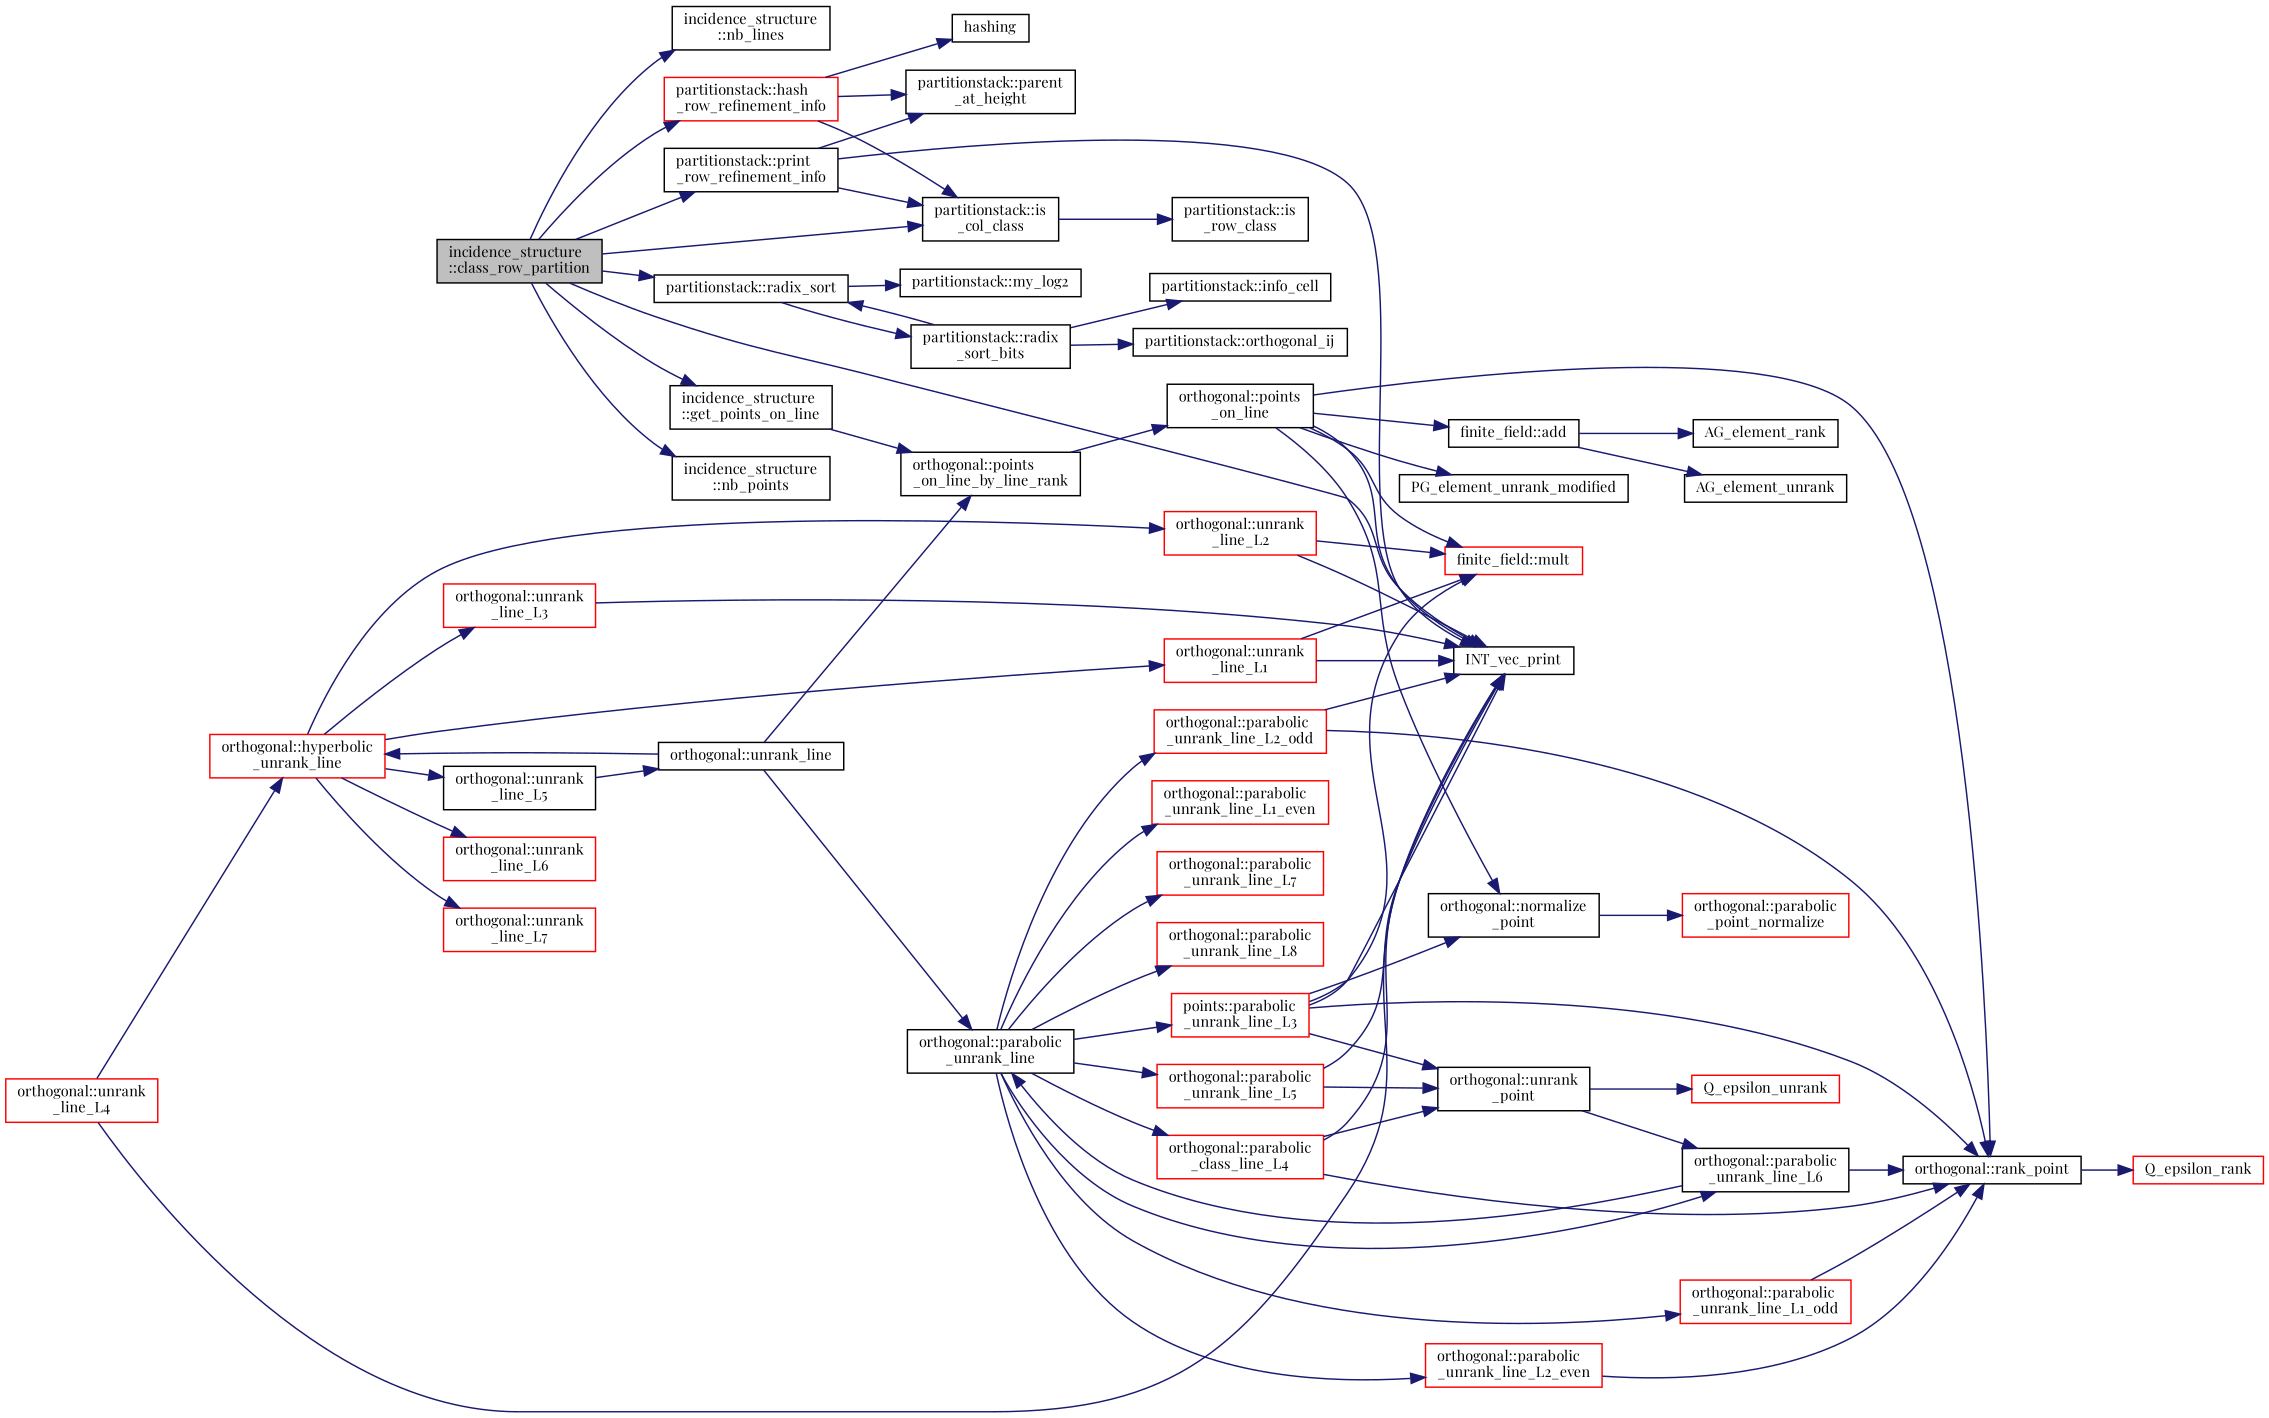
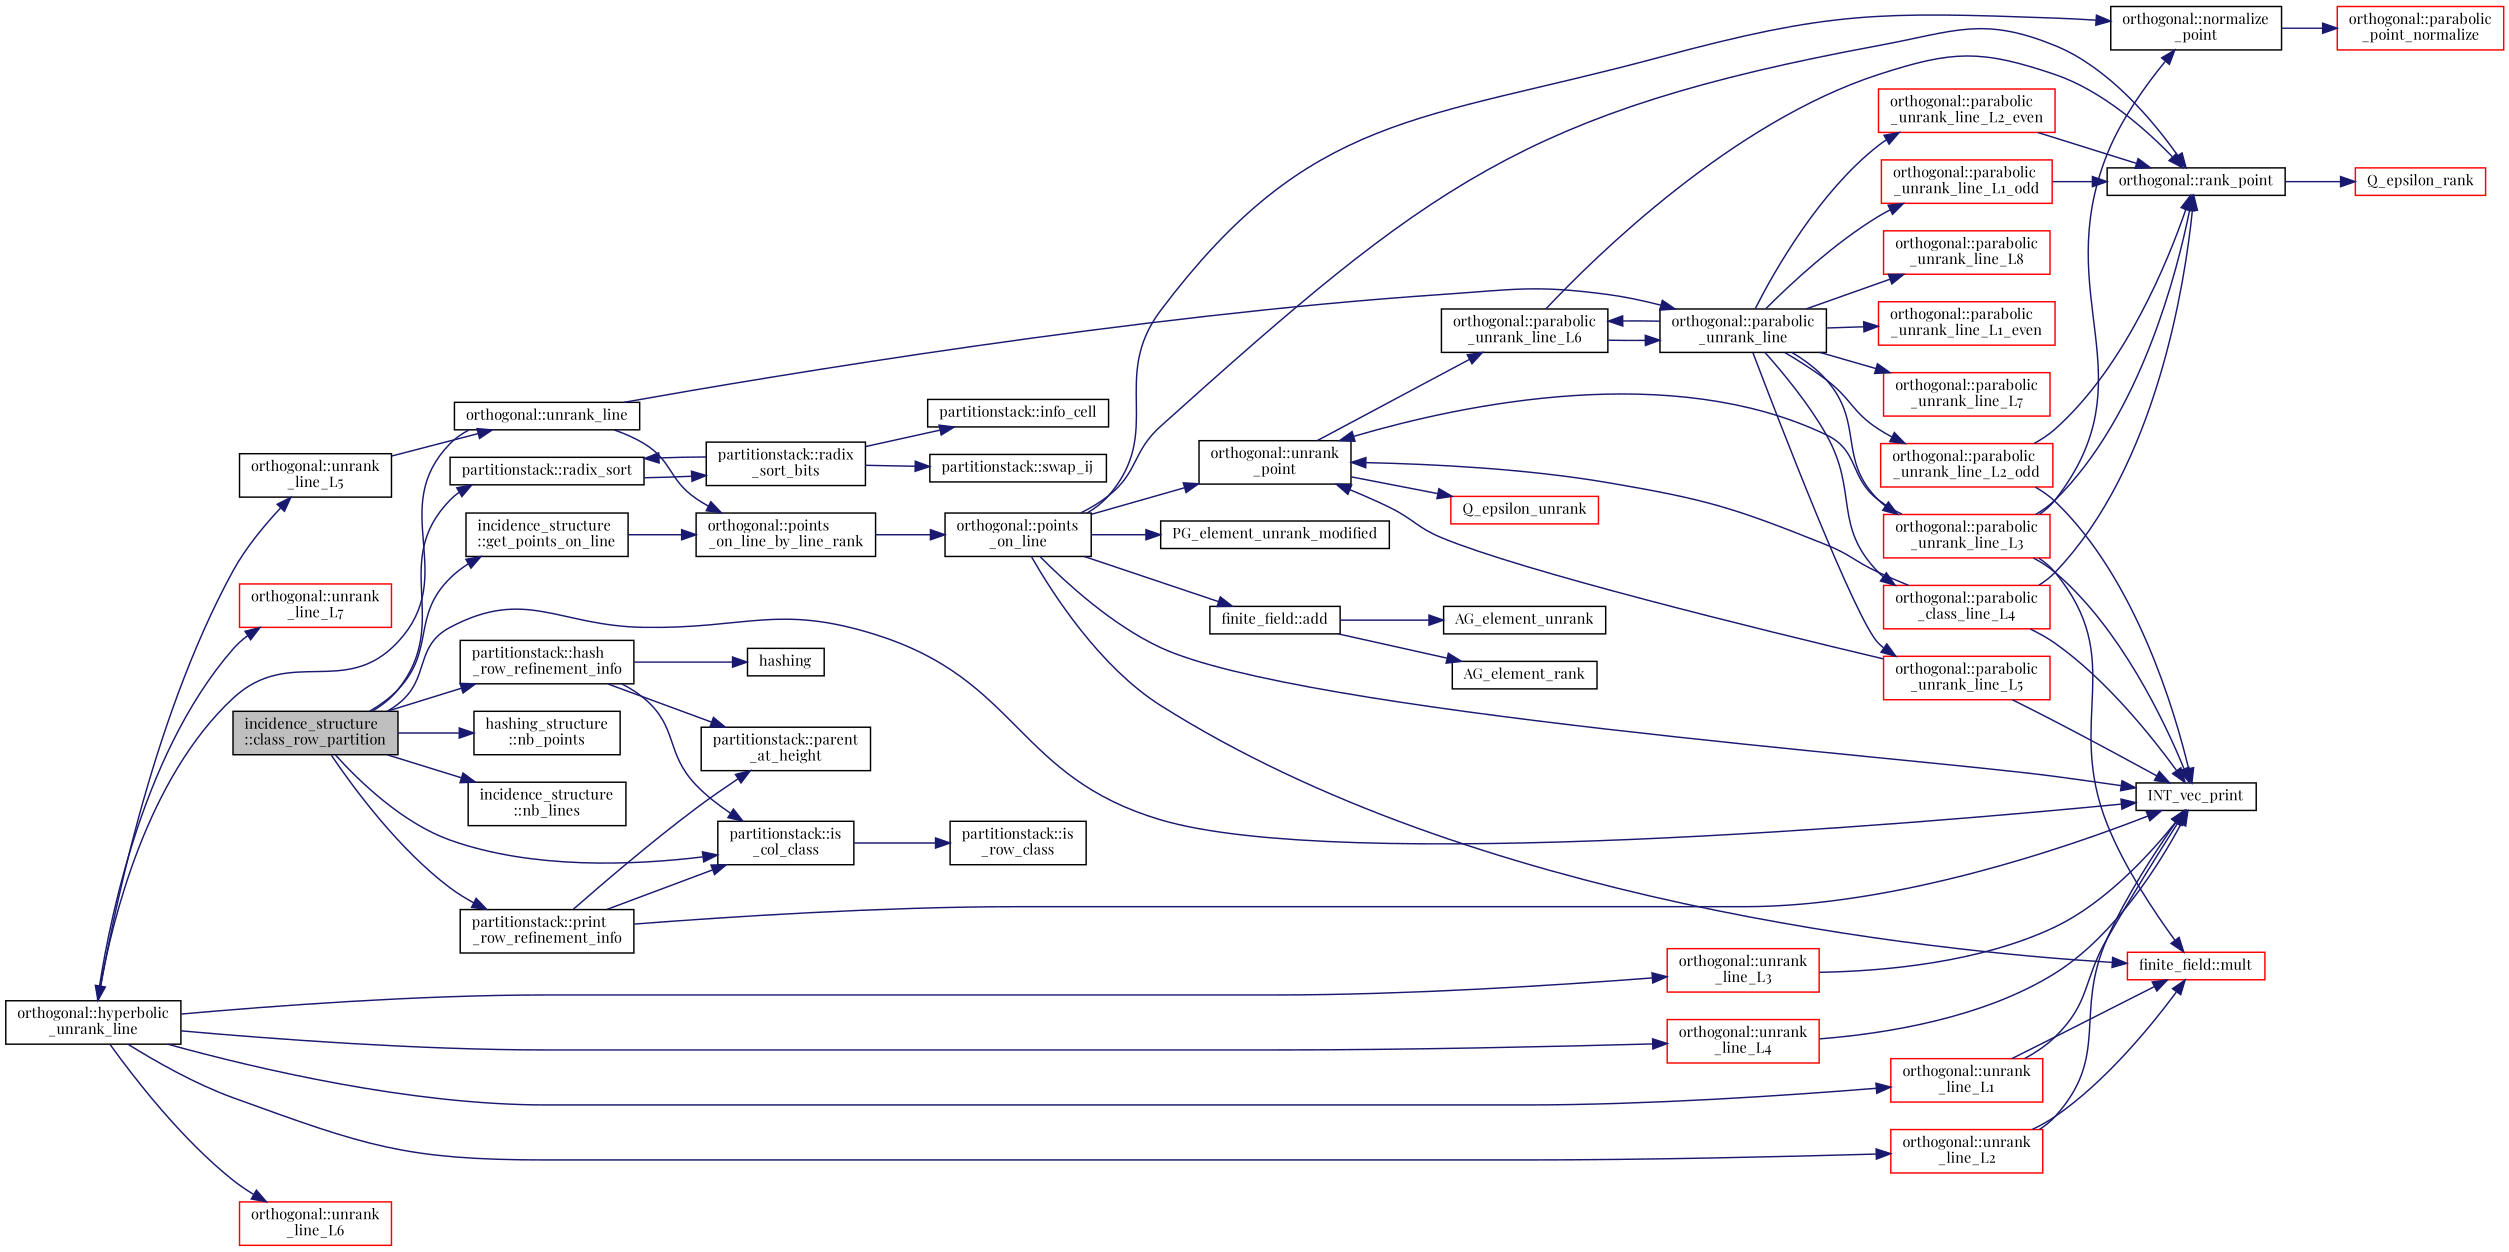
(751, 99) -> (547, 662)
(991, 283) -> none
(1240, 342) -> (1018, 468)
(751, 478) -> (547, 733)
none -> (1138, 501)
(297, 756) -> (93, 1022)
(186, 935) -> (917, 1050)
(1240, 1015) -> (1967, 536)
